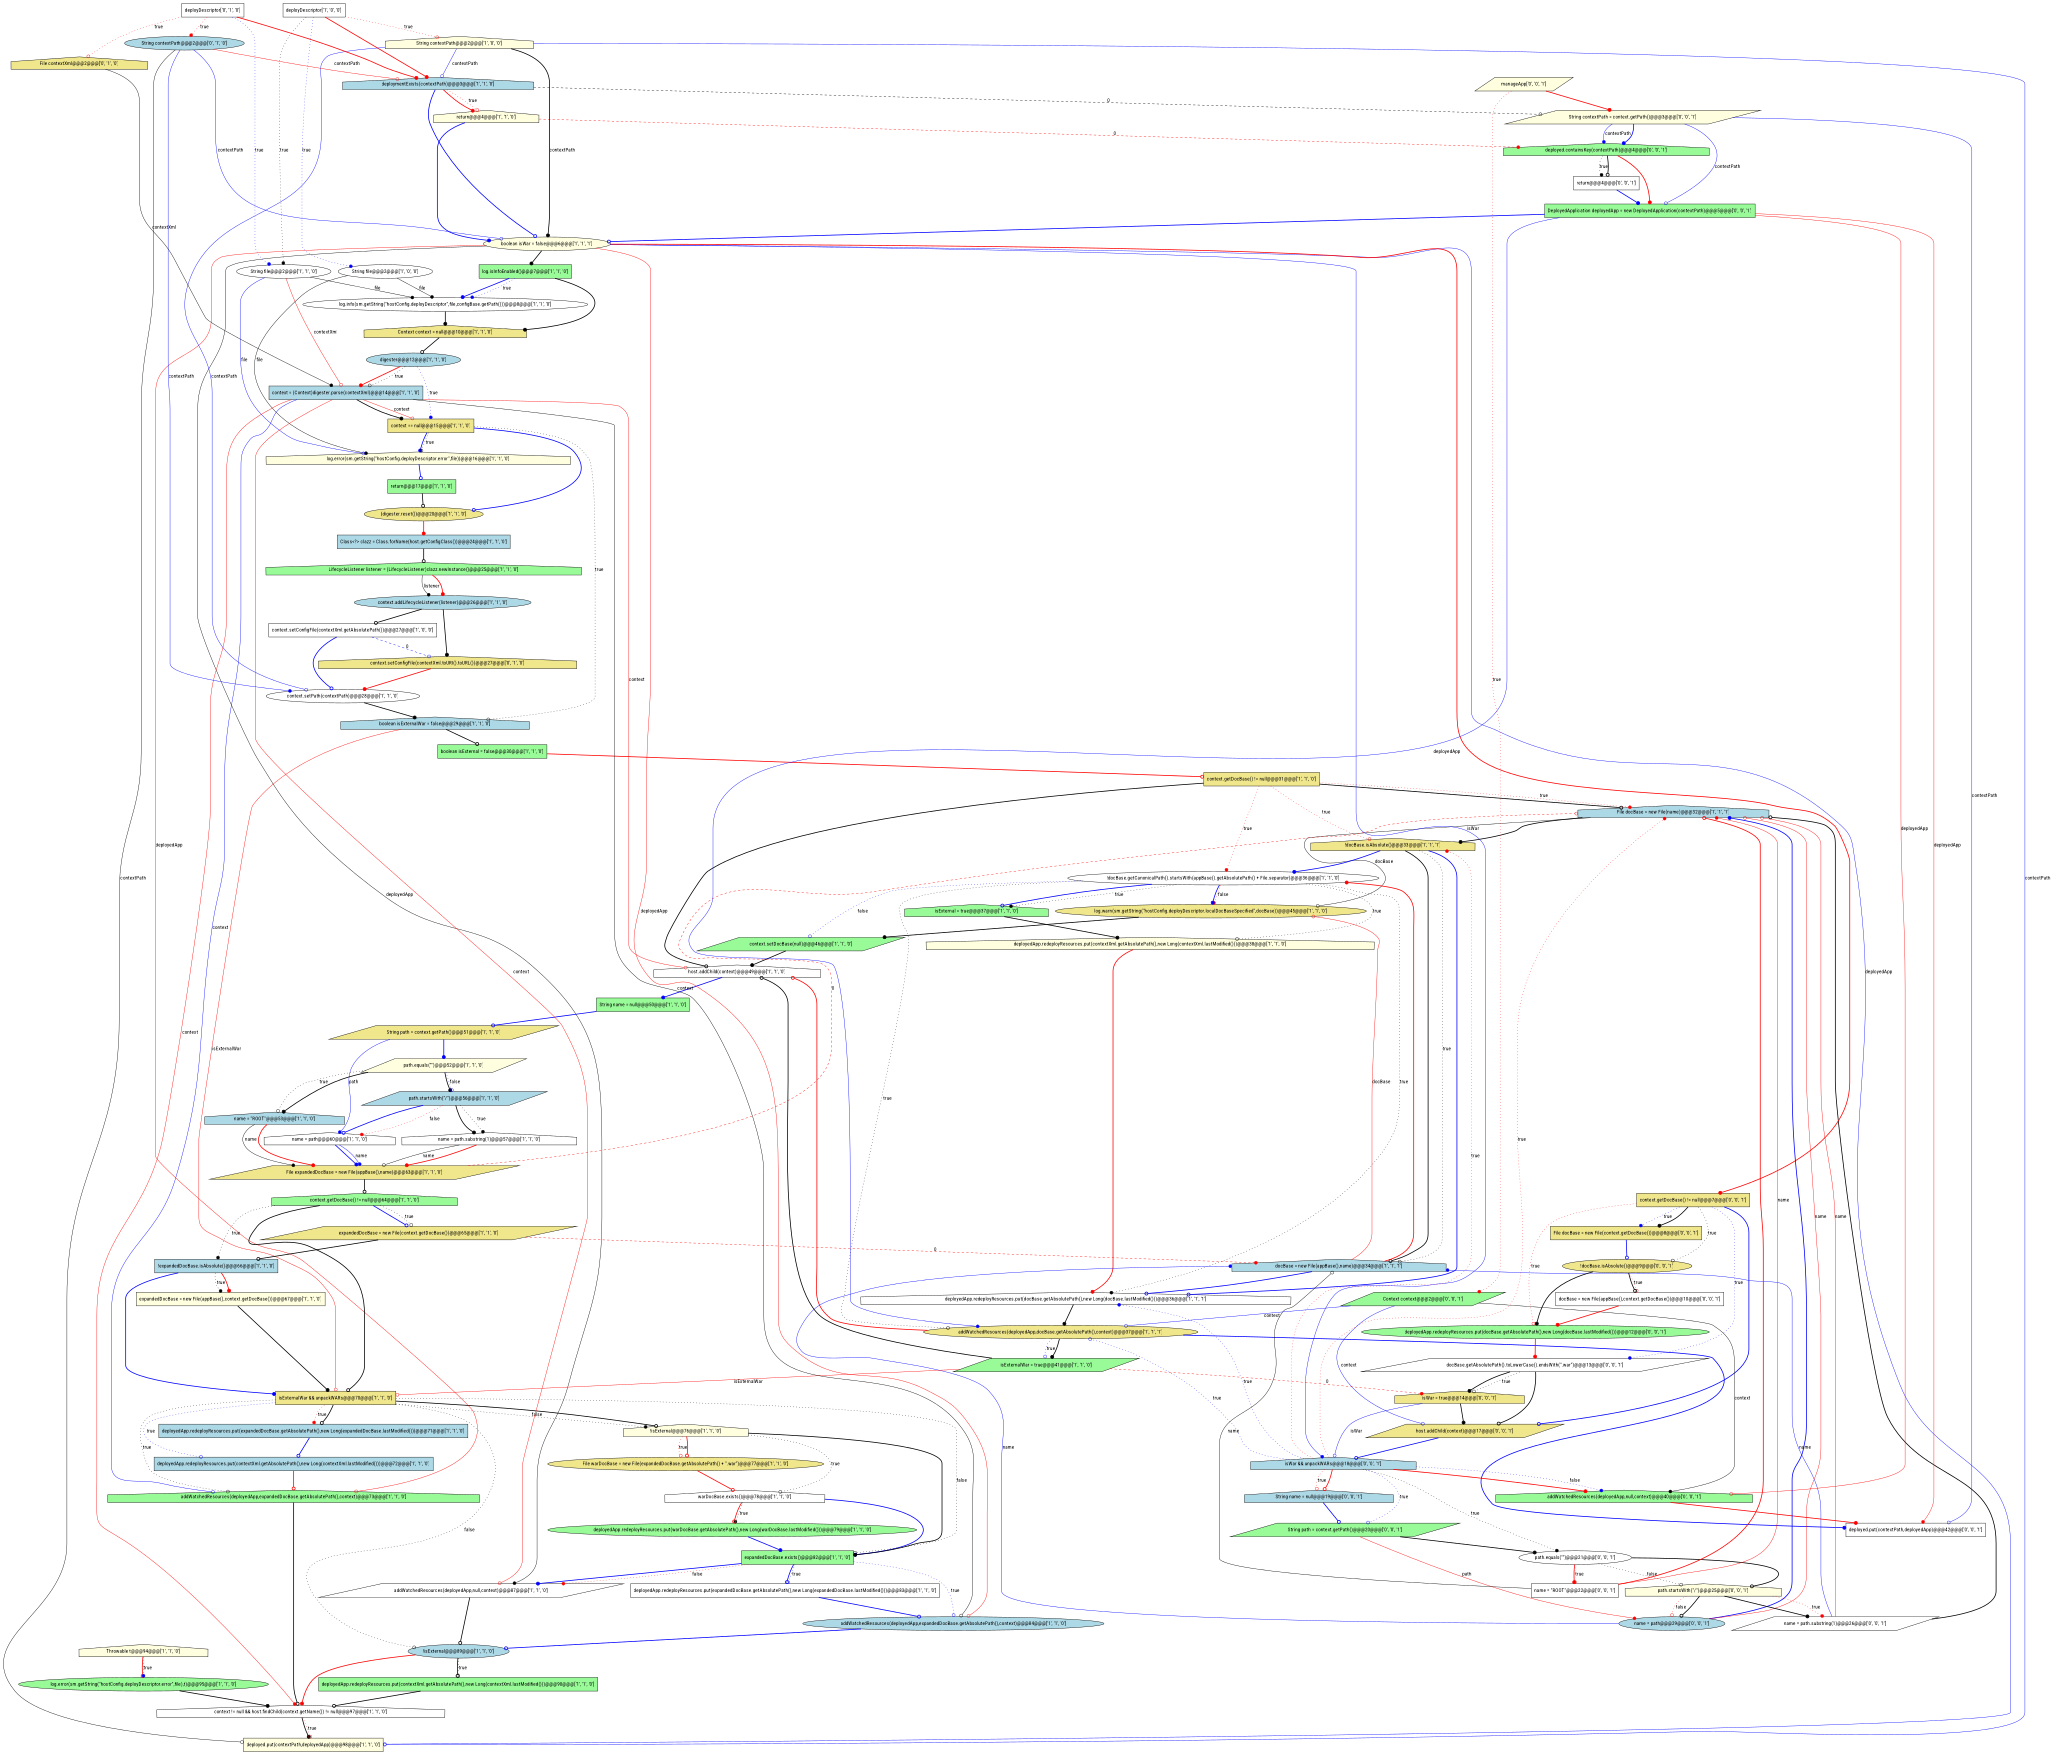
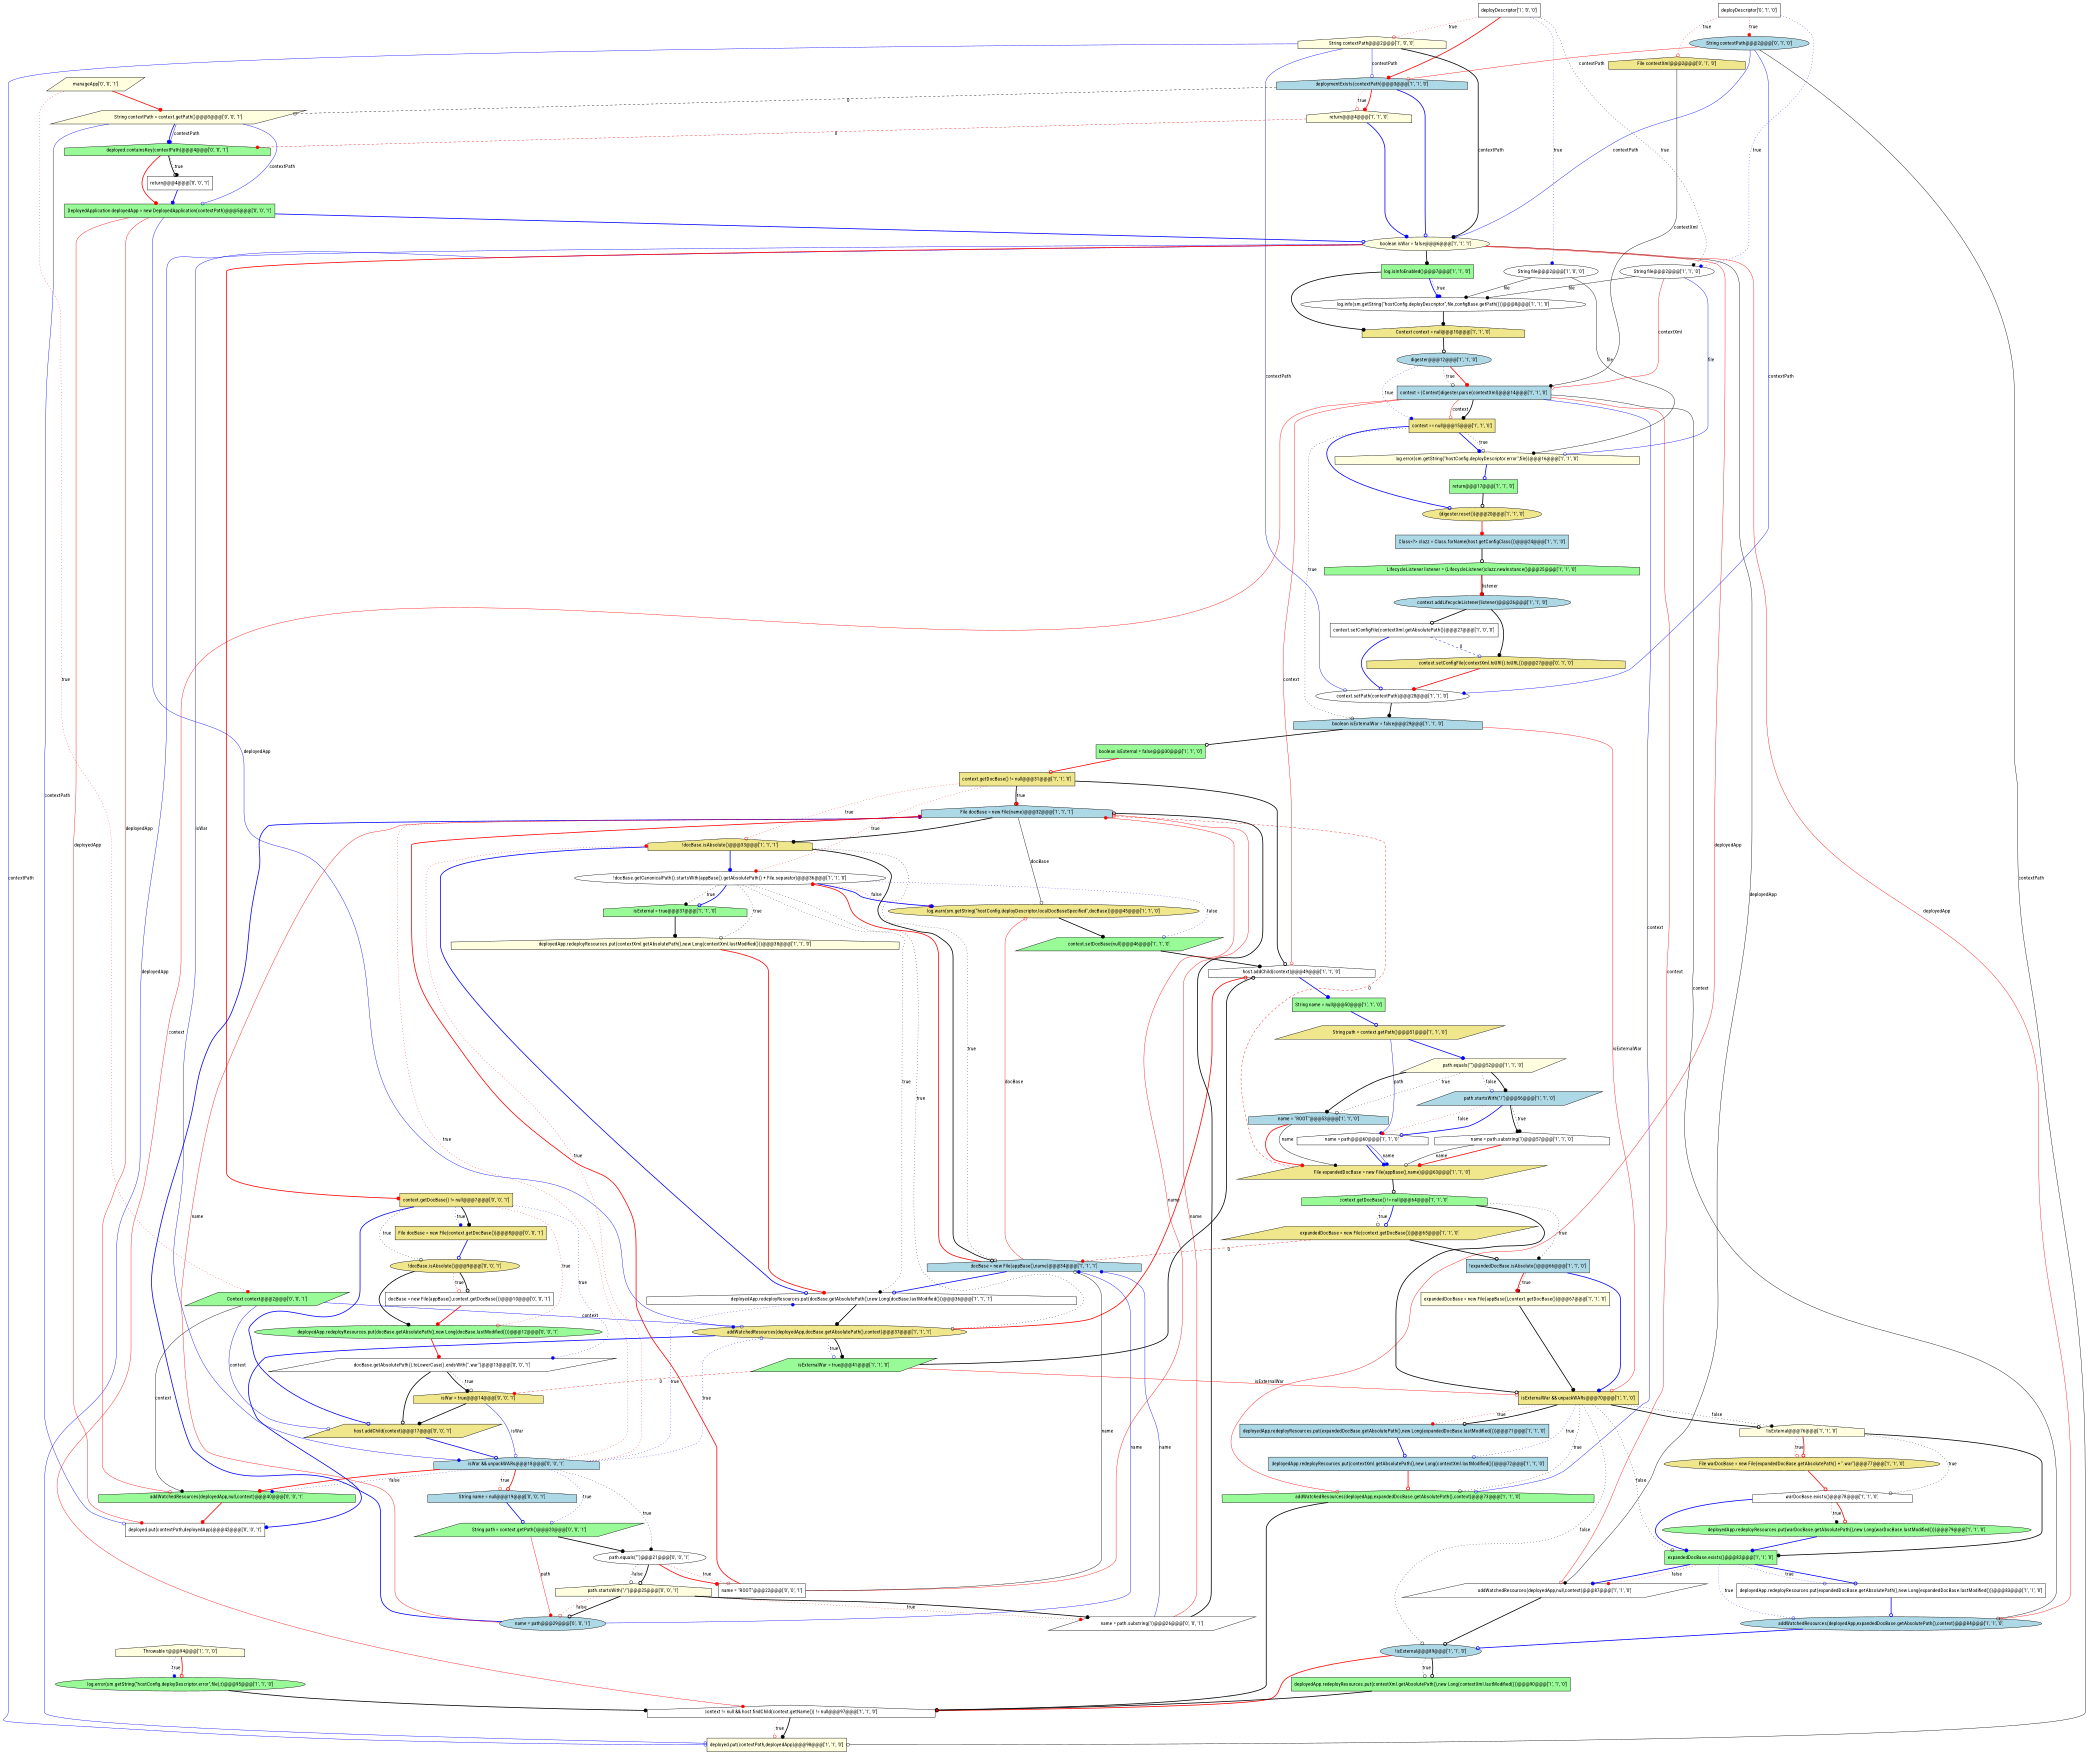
(327, 45) -> none
